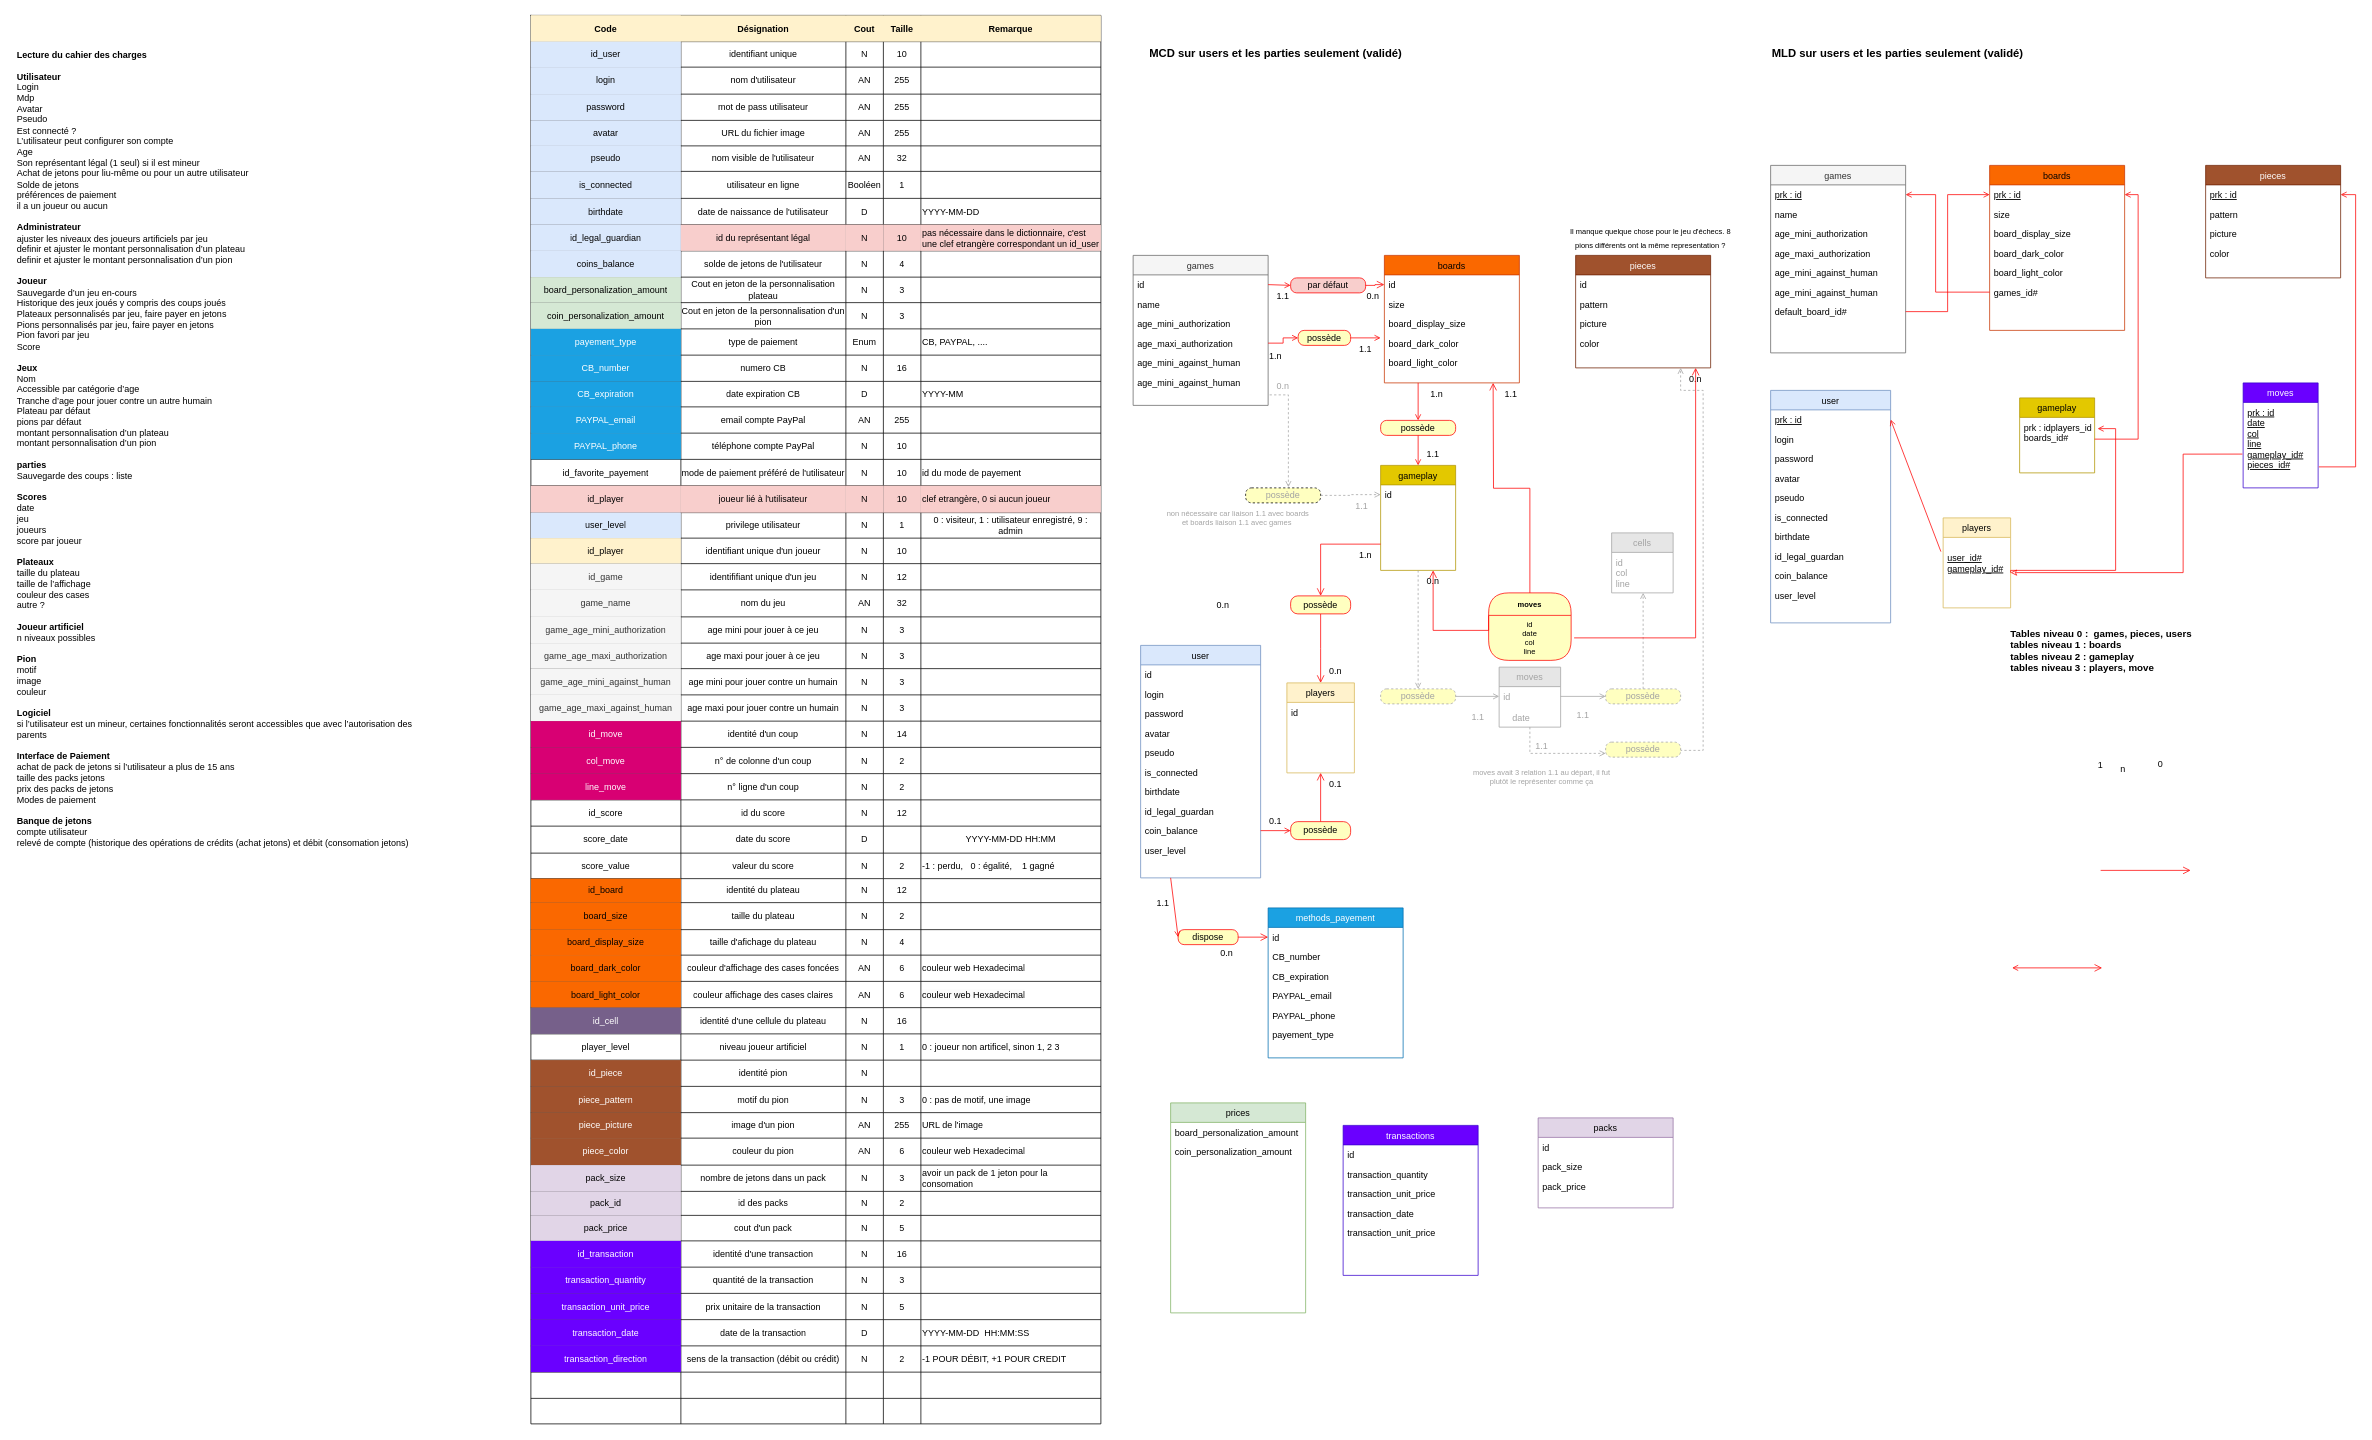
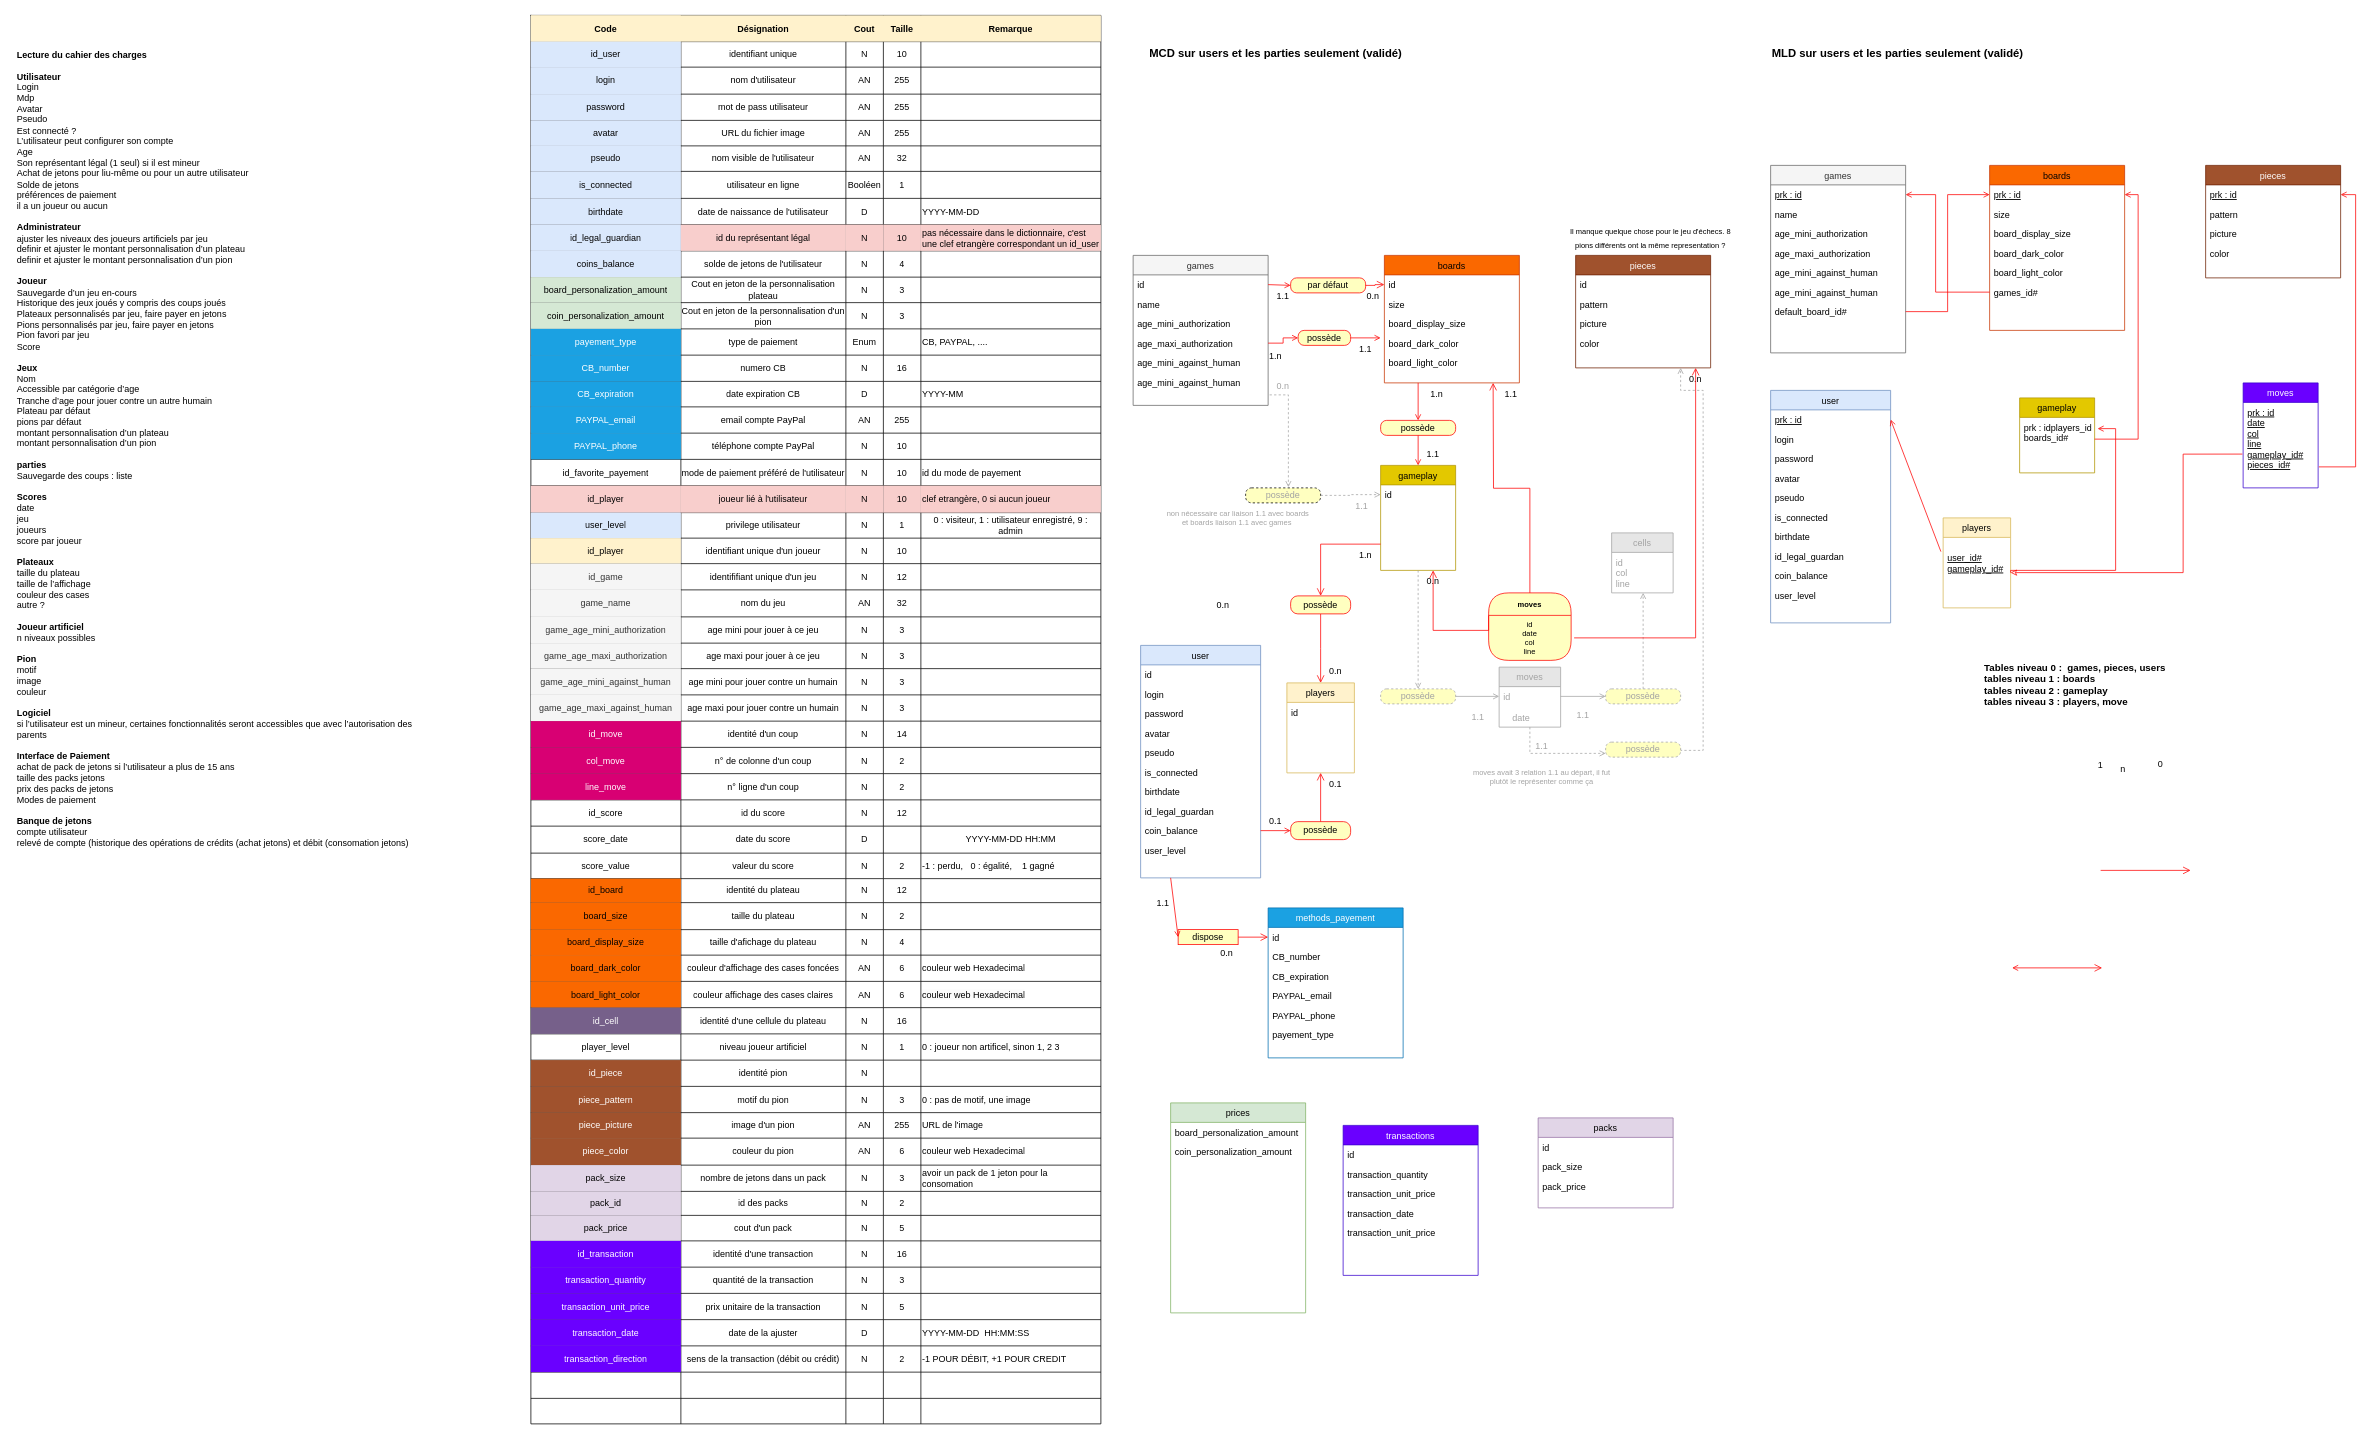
(1328, 285) -> (1328, 285)
(2101, 657) -> (2075, 690)
(1208, 937) -> (1208, 937)
(763, 1333) -> (763, 1333)
